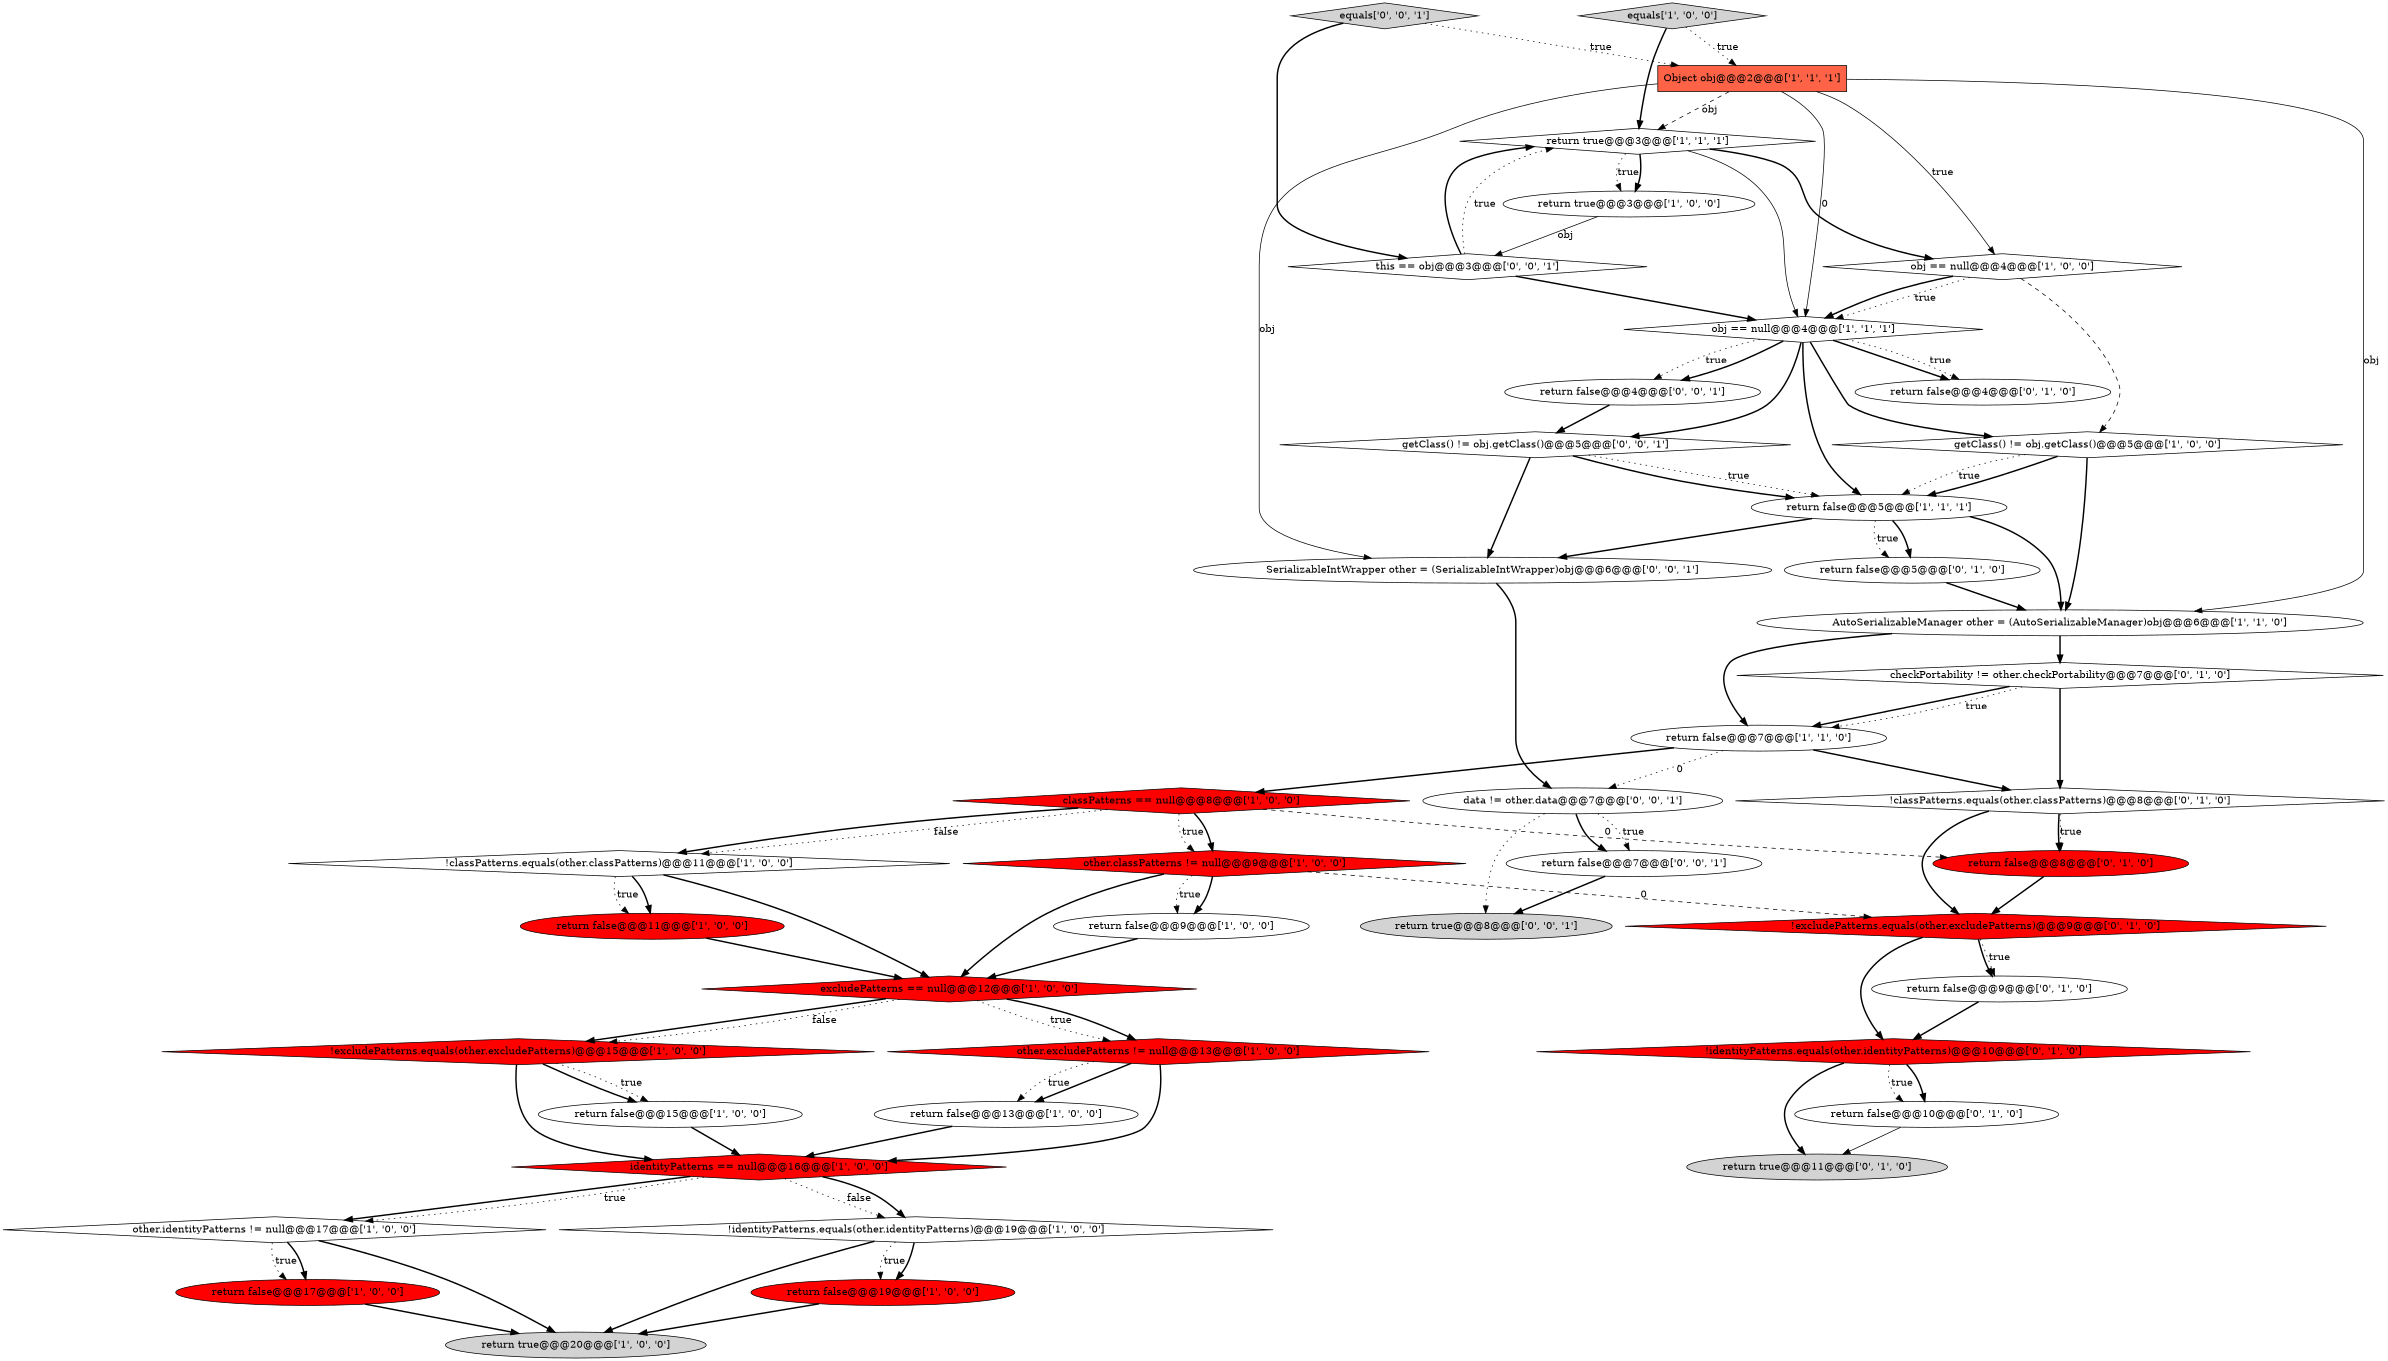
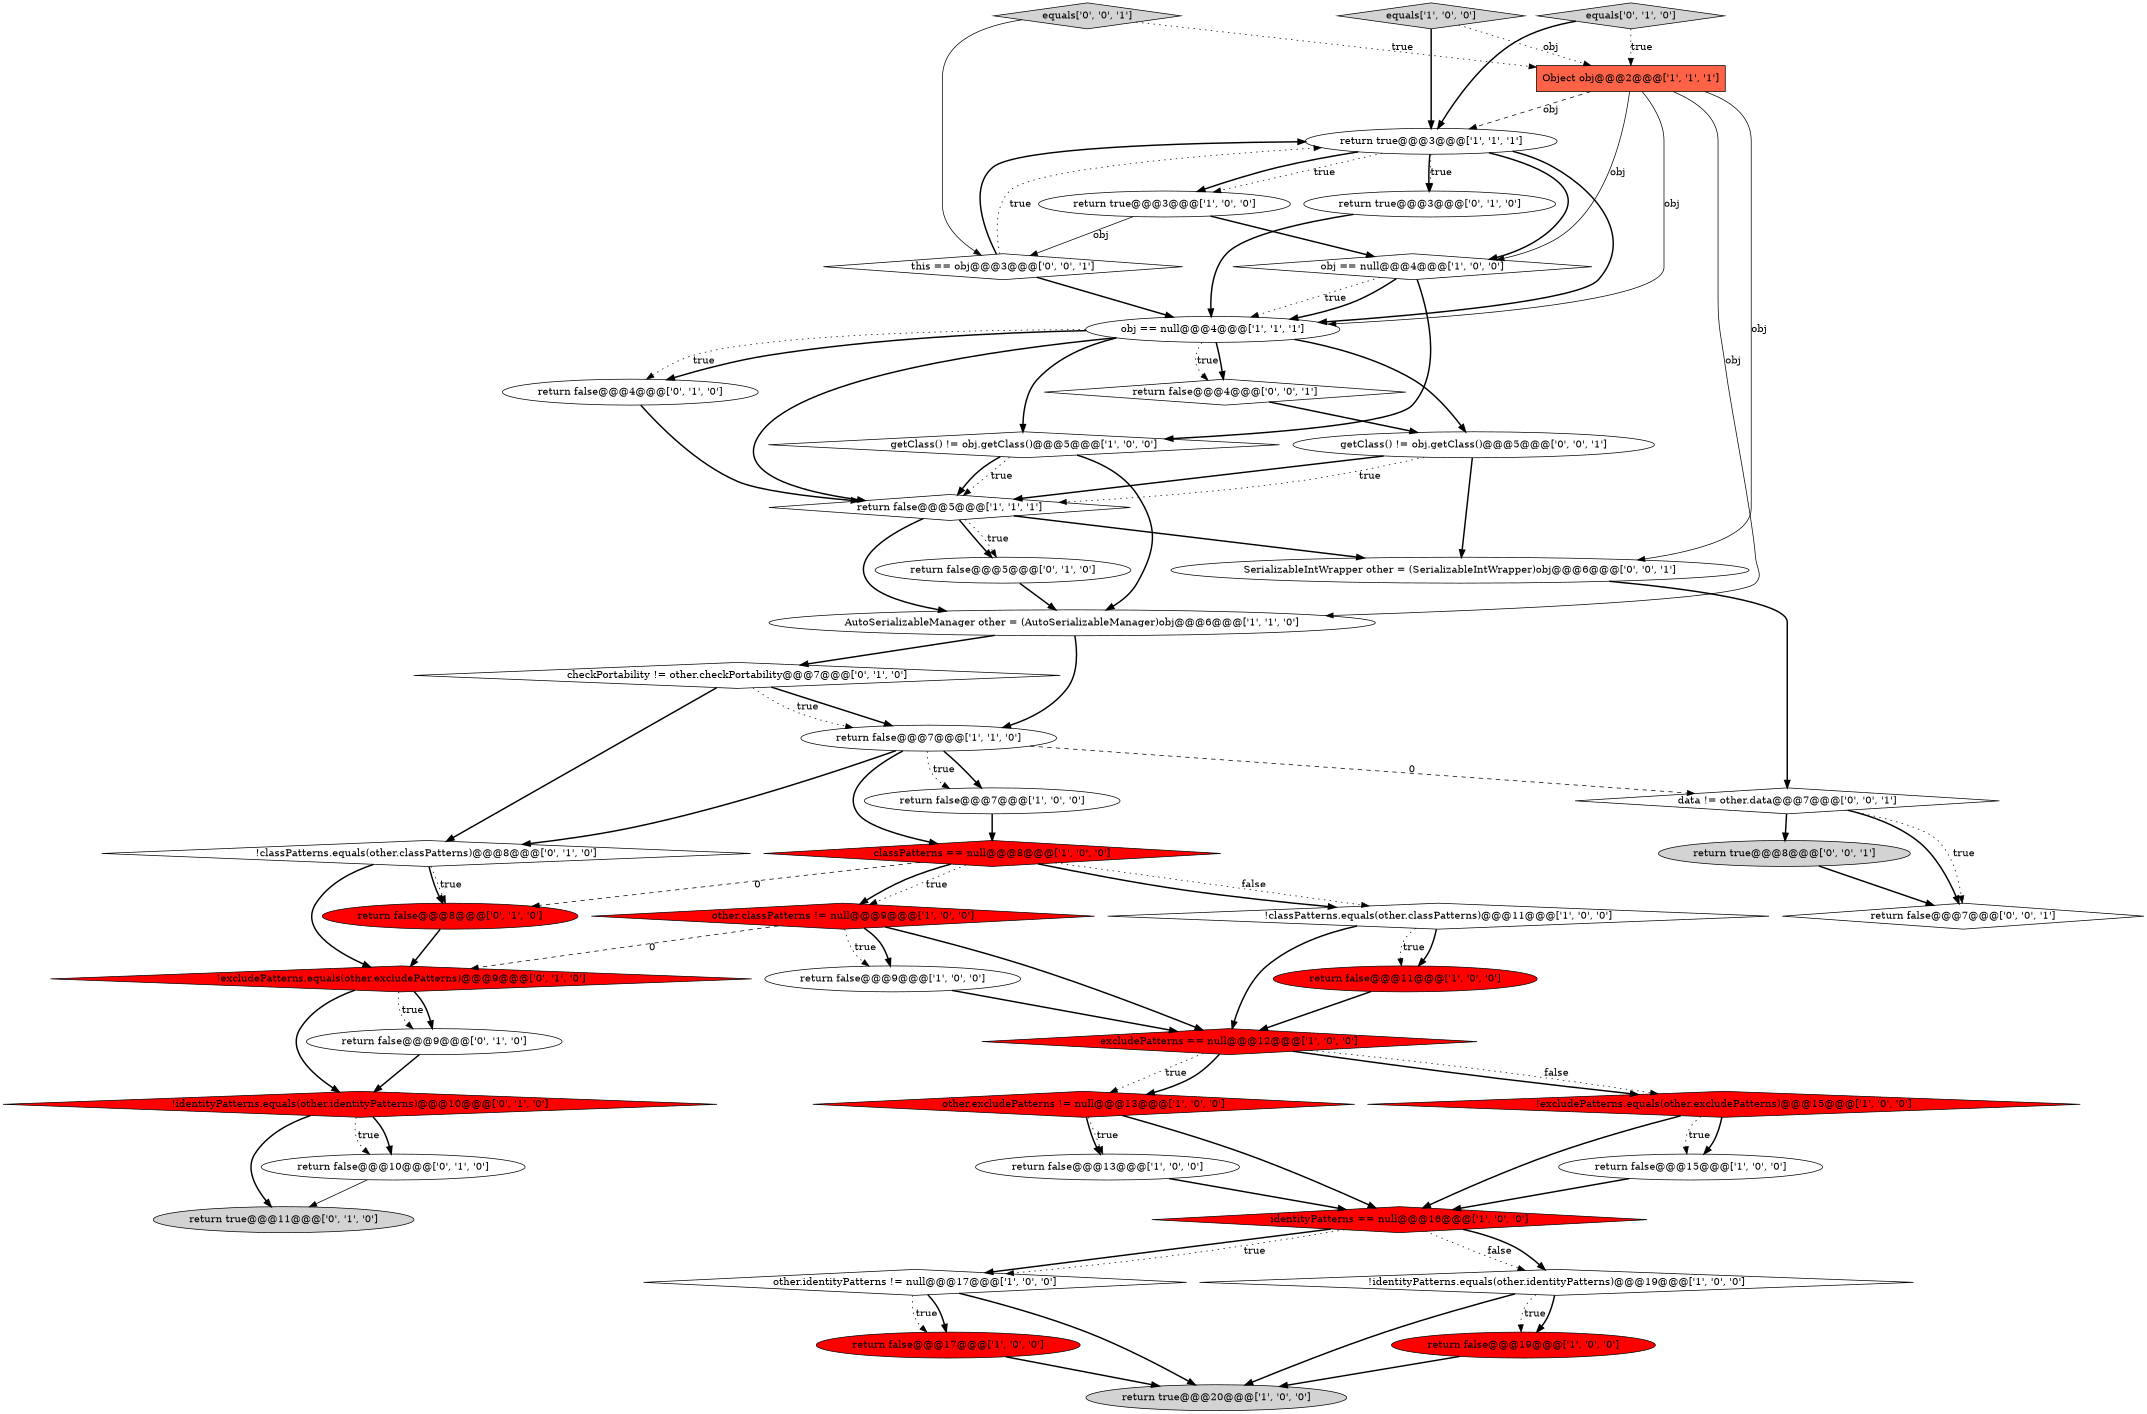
none -> (1631, 16)
(1728, 47) -> (1551, 47)
(1638, 141) -> (1431, 141)
(1277, 164) -> (942, 117)
(1943, 173) -> (1618, 173)
none -> (1430, 204)
(1825, 204) -> (1672, 204)
(1773, 207) -> (1556, 295)
none -> (1289, 235)
(1803, 329) -> (1213, 329)
(2093, 341) -> (1350, 423)
(1633, 392) -> (1225, 392)
(1535, 445) -> (1474, 445)
none -> (734, 480)
(1879, 507) -> (950, 507)
(1669, 768) -> (1359, 770)
none -> (992, 801)
(1573, 801) -> (1787, 801)
(1500, 850) -> (1786, 824)
(1634, 864) -> (1963, 916)
(1555, 897) -> (1873, 884)
